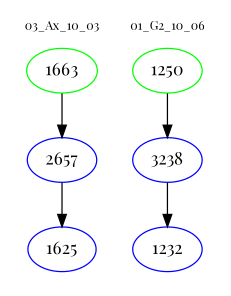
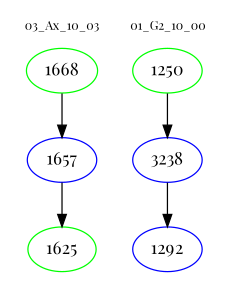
(168, 27) -> (168, 27)
(62, 71) -> (62, 71)
(62, 160) -> (62, 160)
(62, 249) -> (62, 249)
(167, 249) -> (167, 249)
